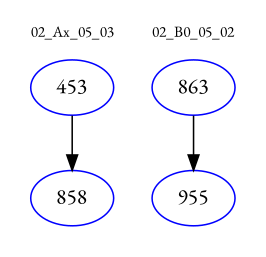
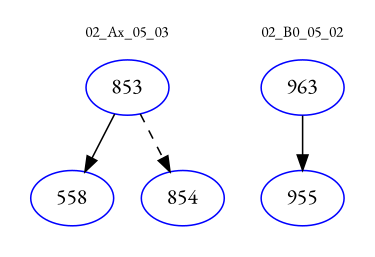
(72, 88) -> (127, 88)
(194, 88) -> (303, 88)
(72, 198) -> (72, 198)
none -> (183, 198)
